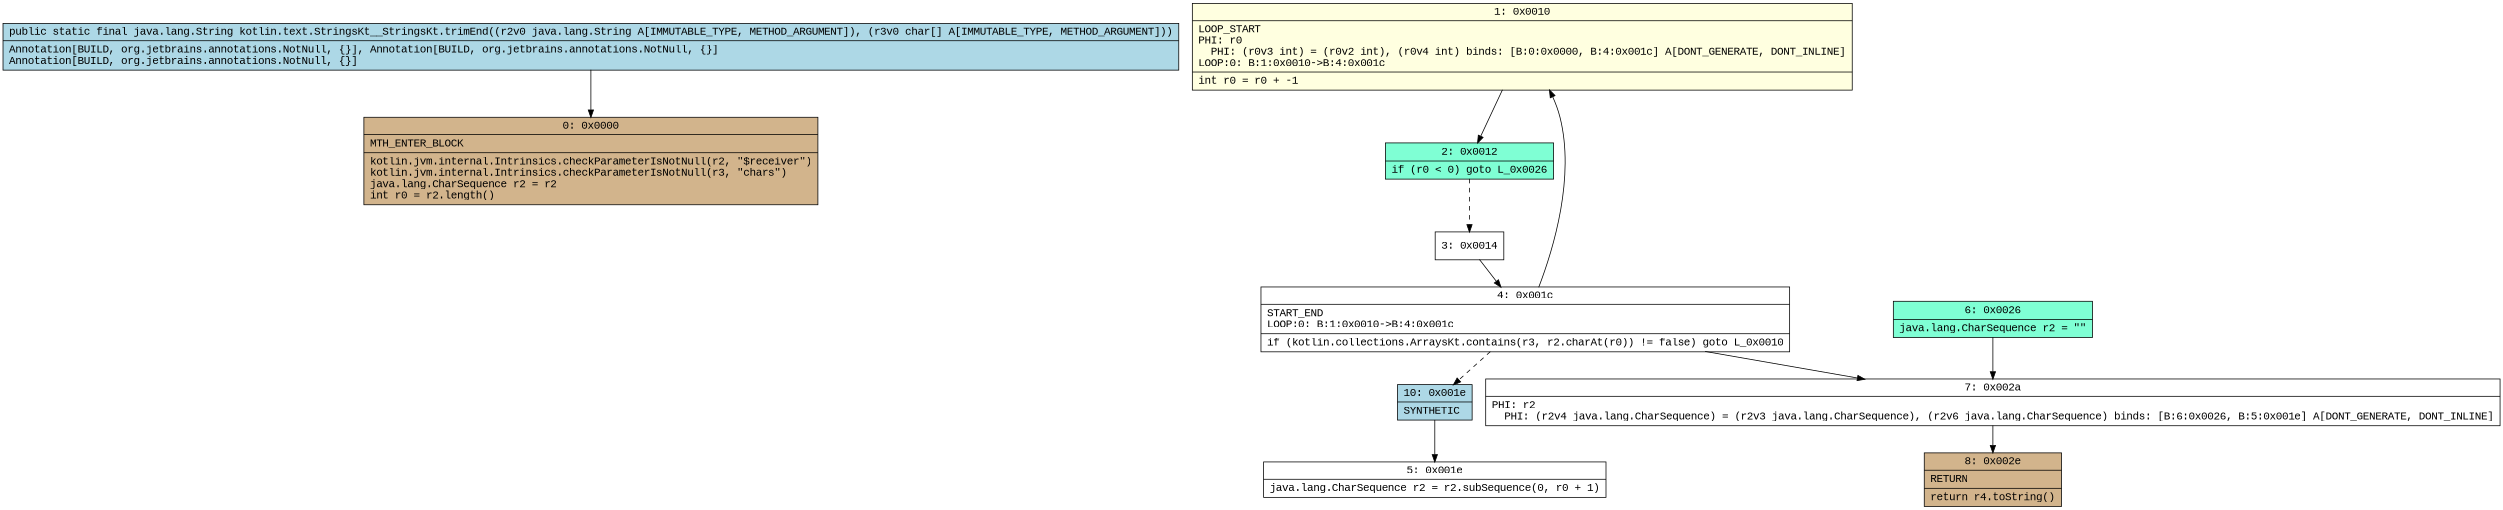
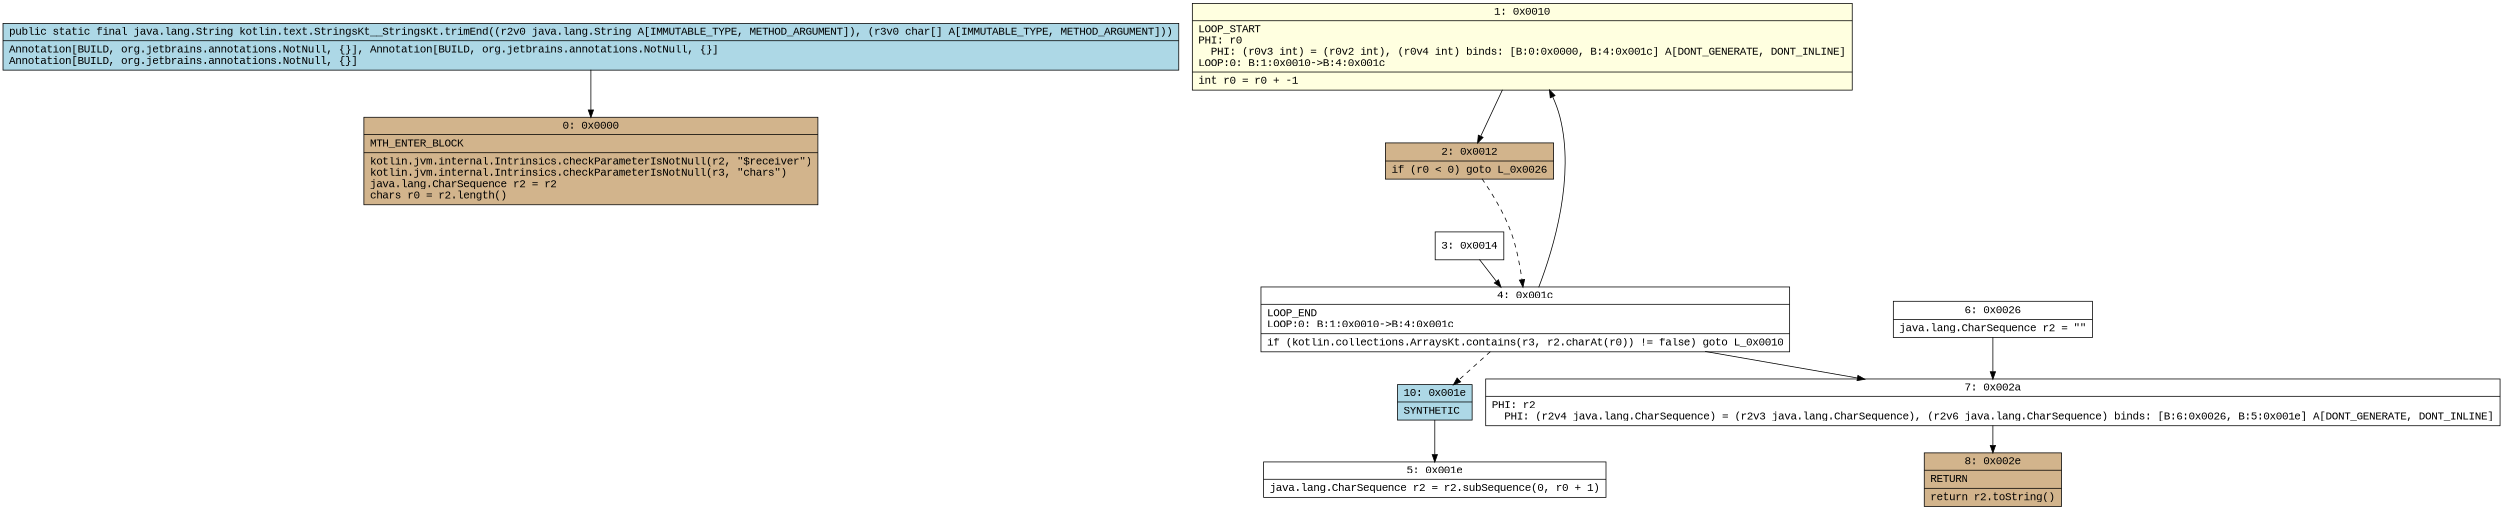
(1469, 161) -> (1469, 161)
(433, 195) -> (439, 195)
(1469, 202) -> (1509, 227)
(1295, 313) -> (1292, 313)
(1993, 319) -> (1993, 319)
(1993, 497) -> (1993, 497)
